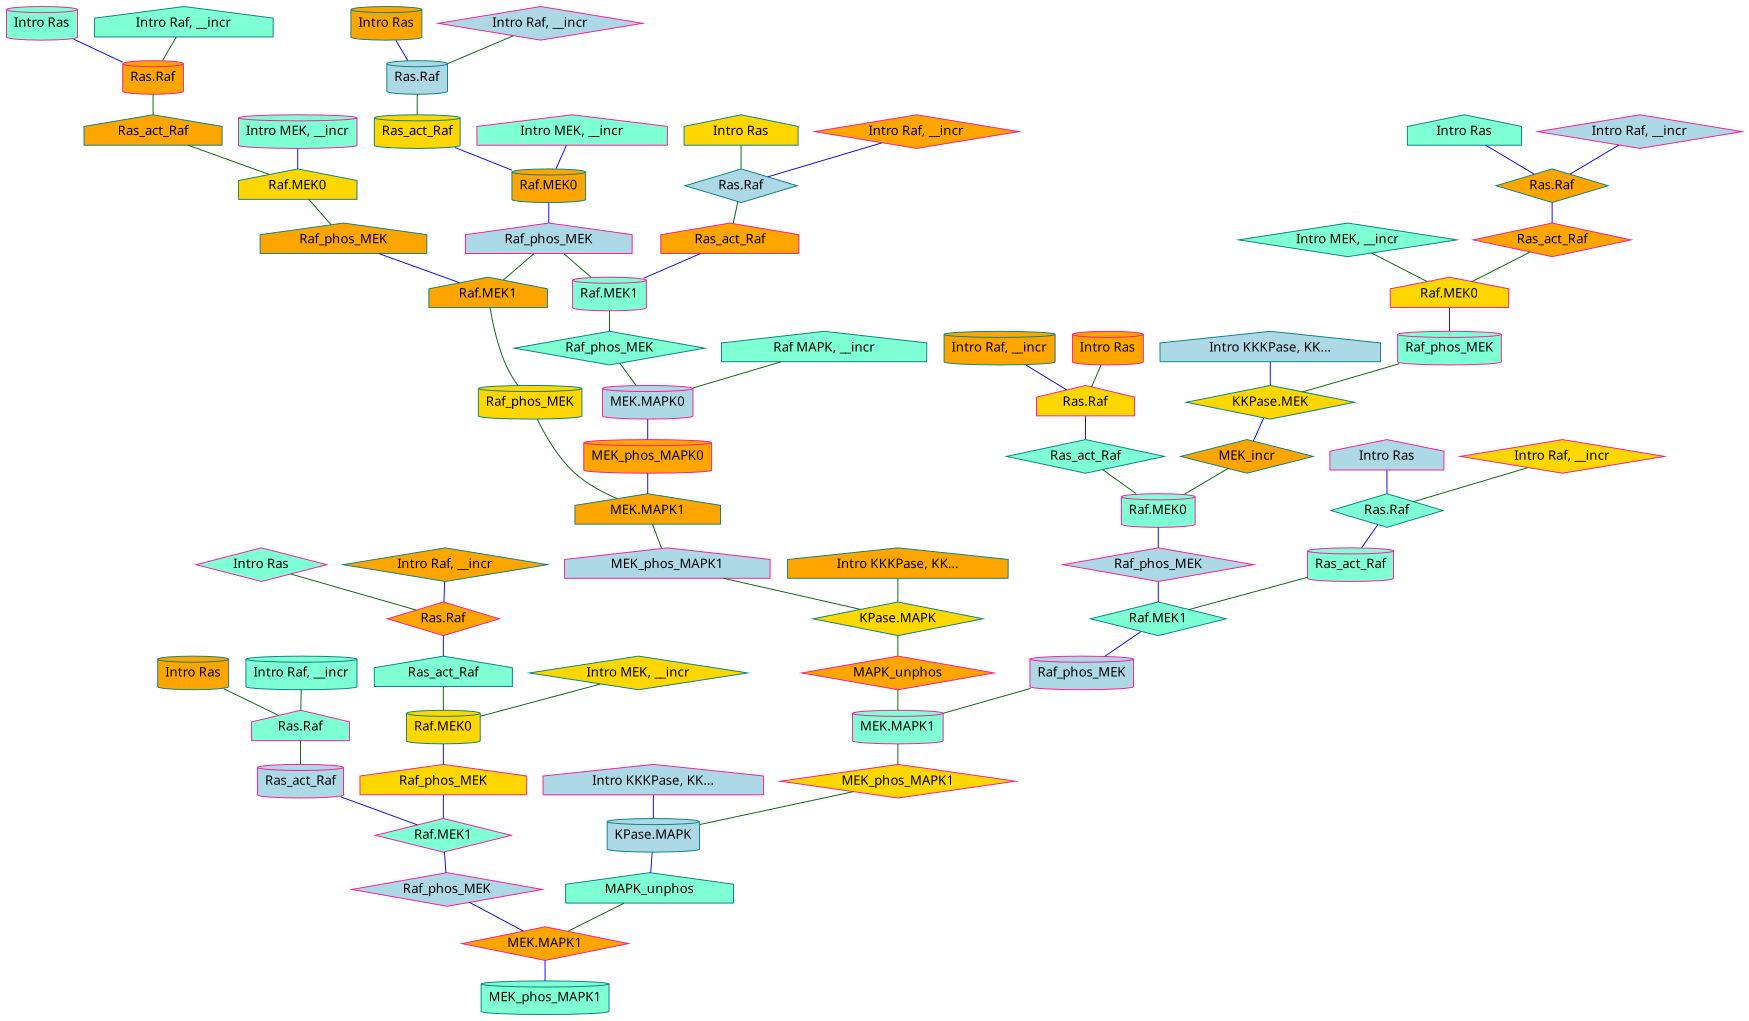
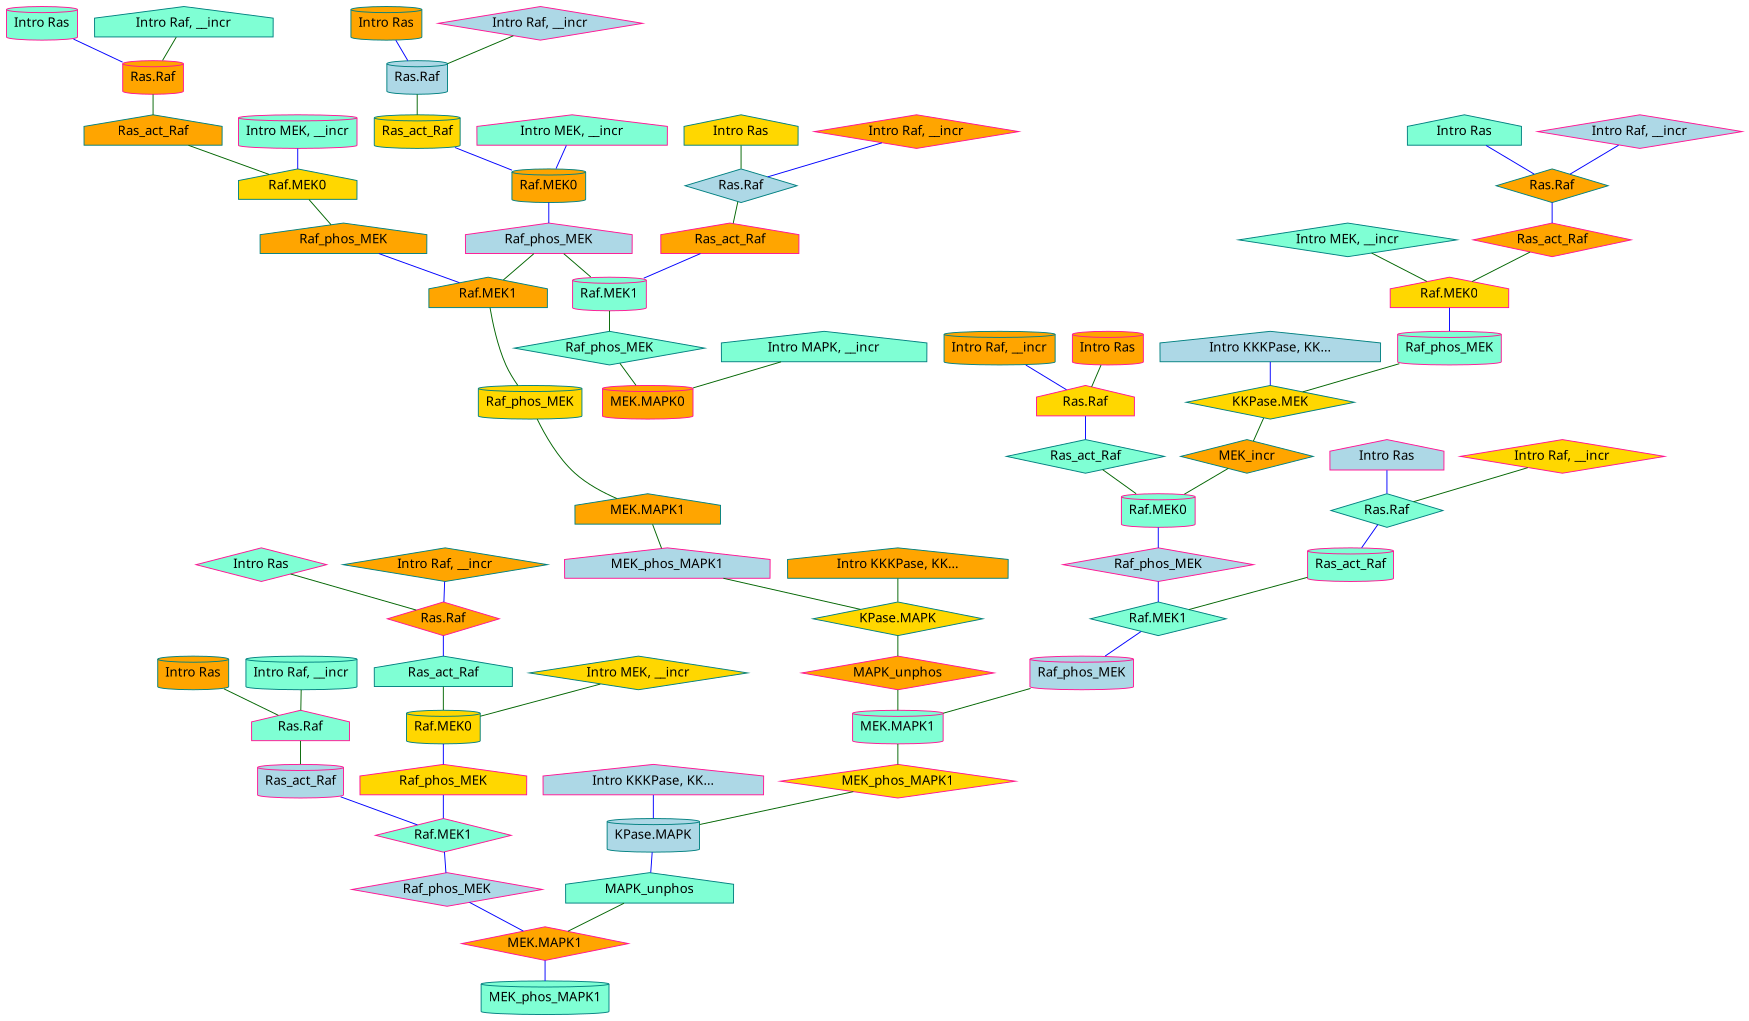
(824, 348) -> (824, 348)
(648, 402) -> (648, 402)
(1258, 430) -> (1258, 430)
(648, 456) -> none
